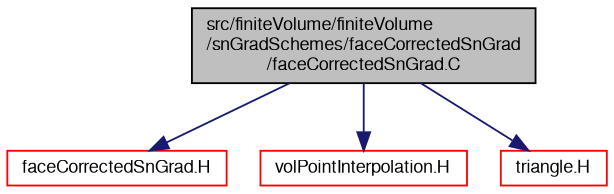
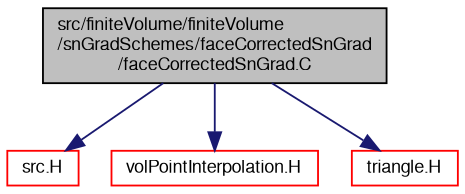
(117, 168) -> (43, 168)
